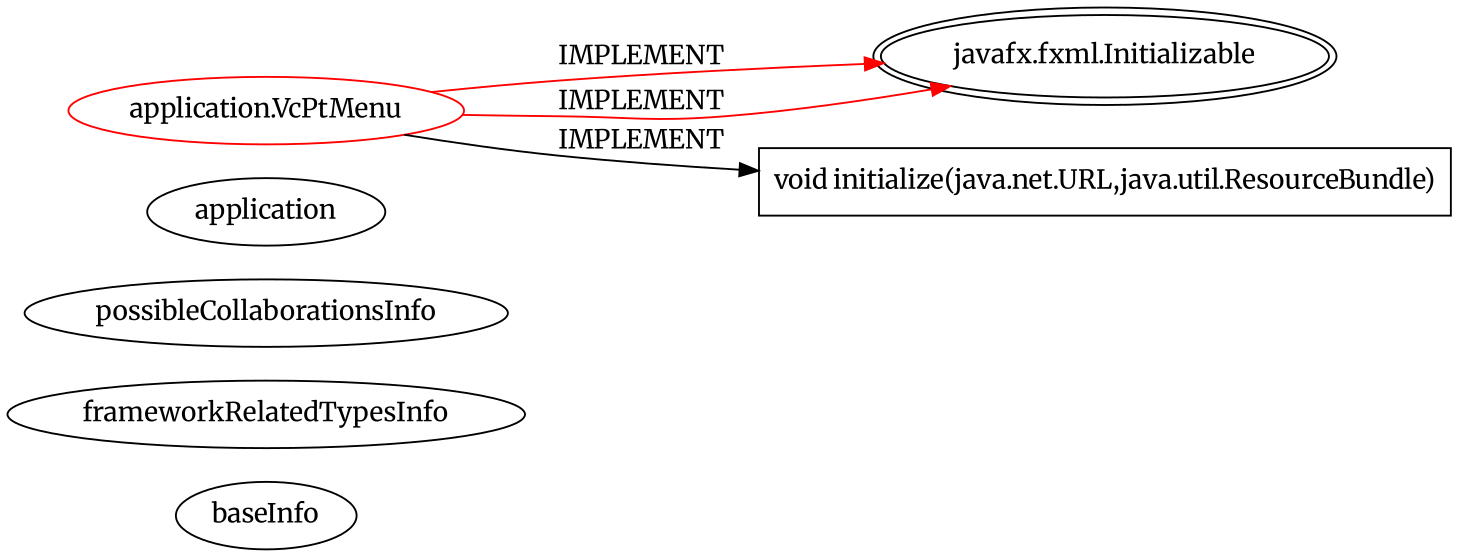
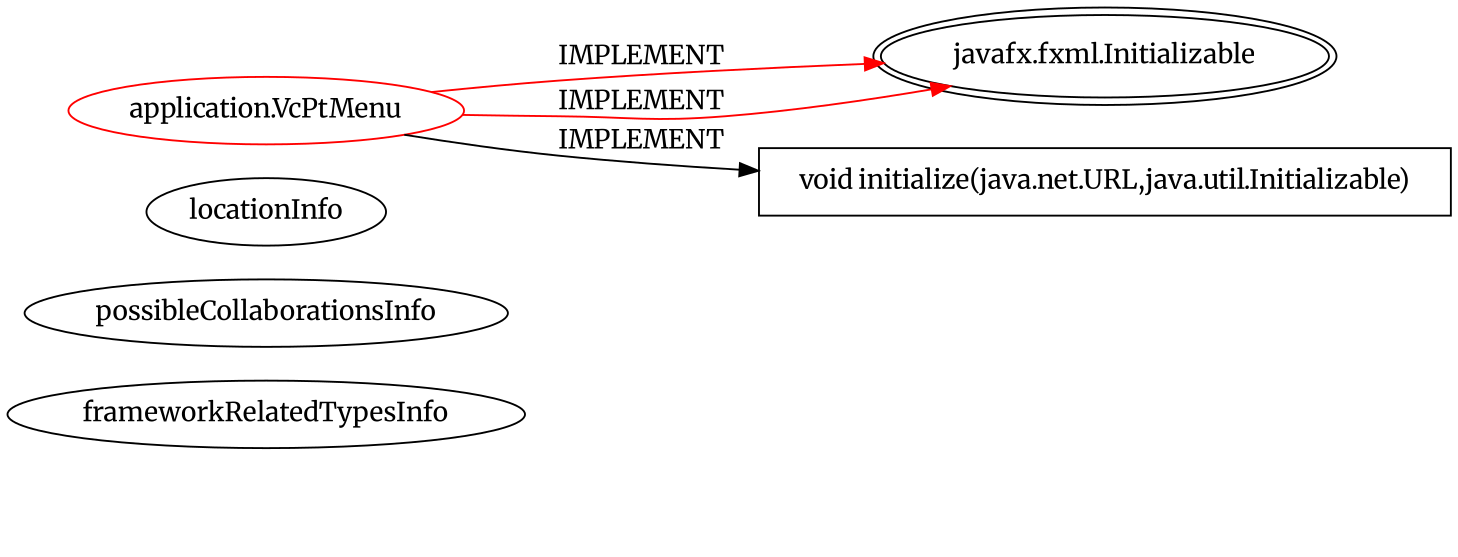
(1105, 182) -> (1105, 182)
(266, 212) -> (266, 212)
(266, 516) -> none
